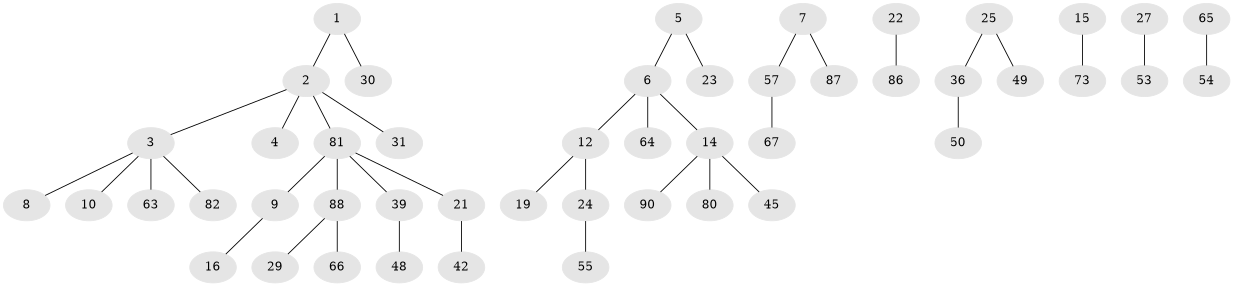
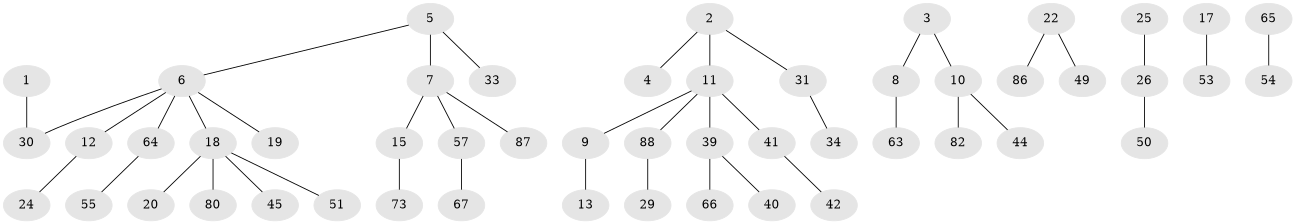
(1145, 19) -> (1207, 19)
(322, 50) -> none
none -> (430, 50)
(1005, 50) -> (1067, 50)
(710, 81) -> (492, 81)
(958, 81) -> (1145, 81)
none -> (103, 110)
(229, 112) -> none
none -> (415, 112)
(337, 143) -> (710, 81)
(710, 143) -> (213, 143)
none -> (834, 143)
none -> (1020, 143)
(151, 174) -> (896, 112)
(182, 174) -> (958, 112)
(555, 174) -> (229, 112)
none -> (337, 205)
(461, 205) -> (772, 143)
(648, 205) -> (151, 205)
(337, 236) -> (710, 174)
(586, 236) -> (120, 174)
(213, 267) -> (586, 205)
(399, 267) -> (772, 205)
